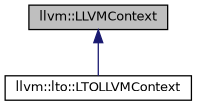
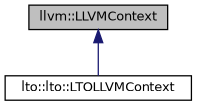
(98, 88) -> (98, 88)
